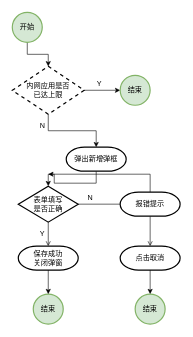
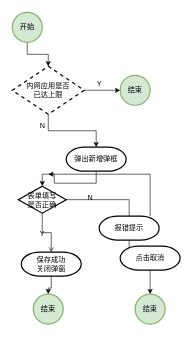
(48, 204) -> (42, 200)
(150, 204) -> (129, 228)
(48, 258) -> (51, 264)
